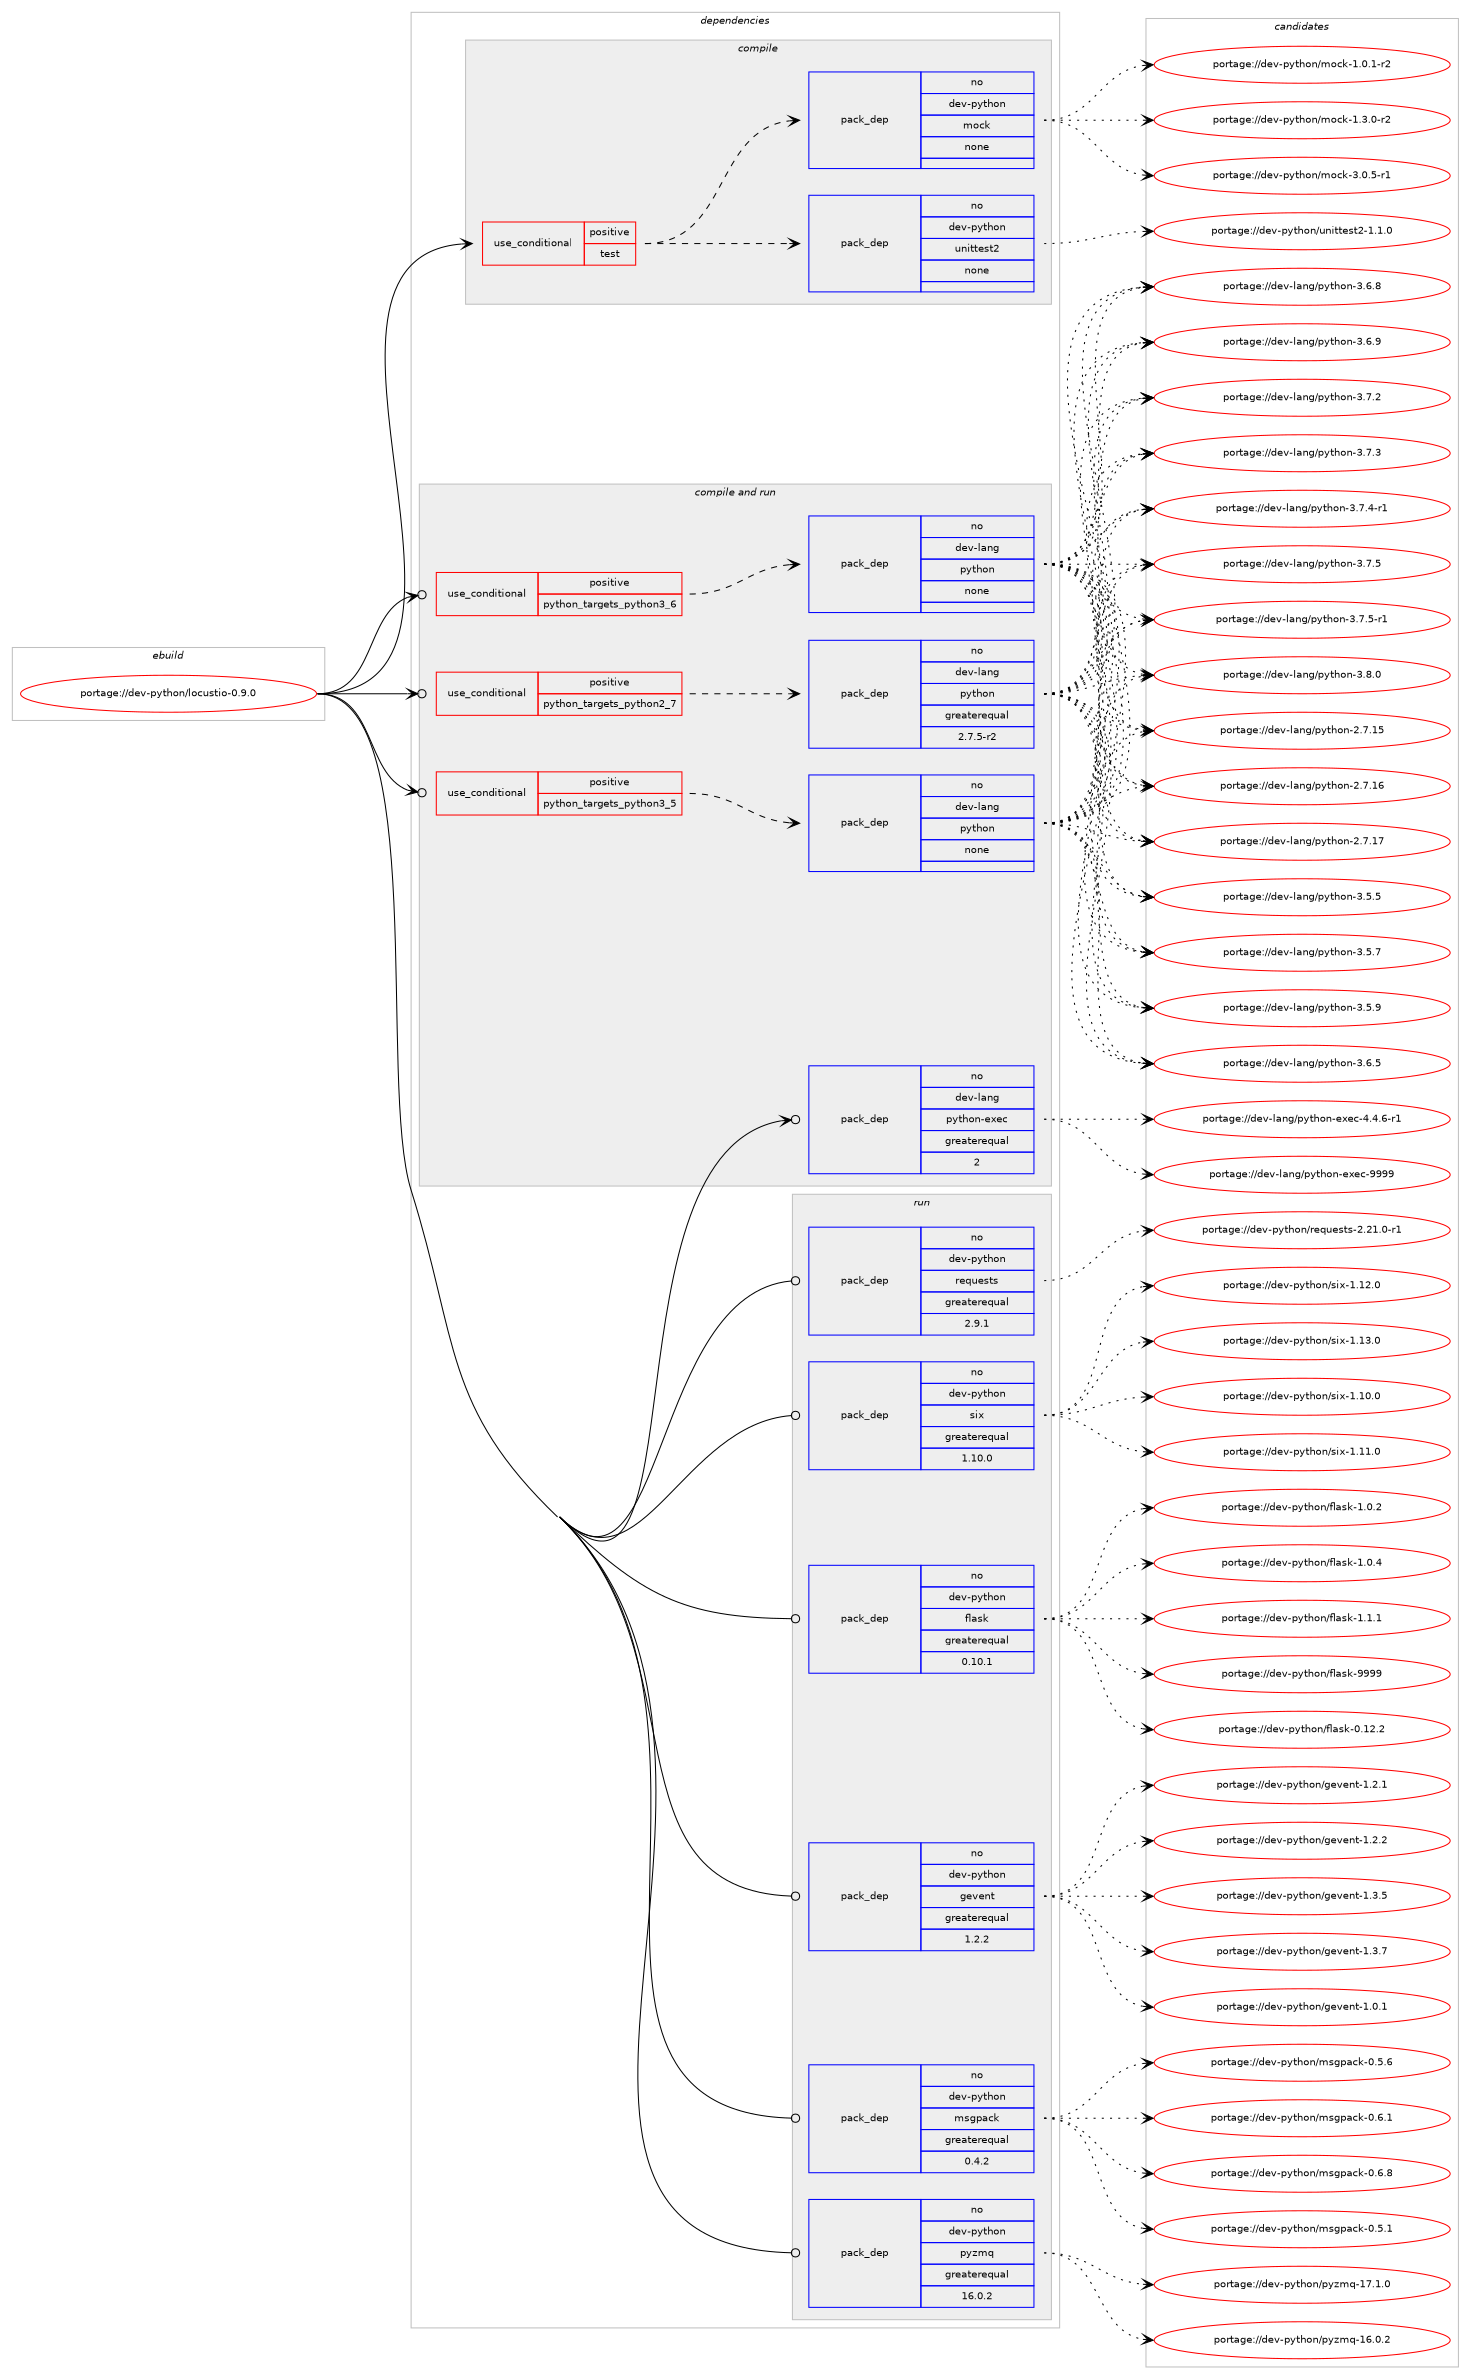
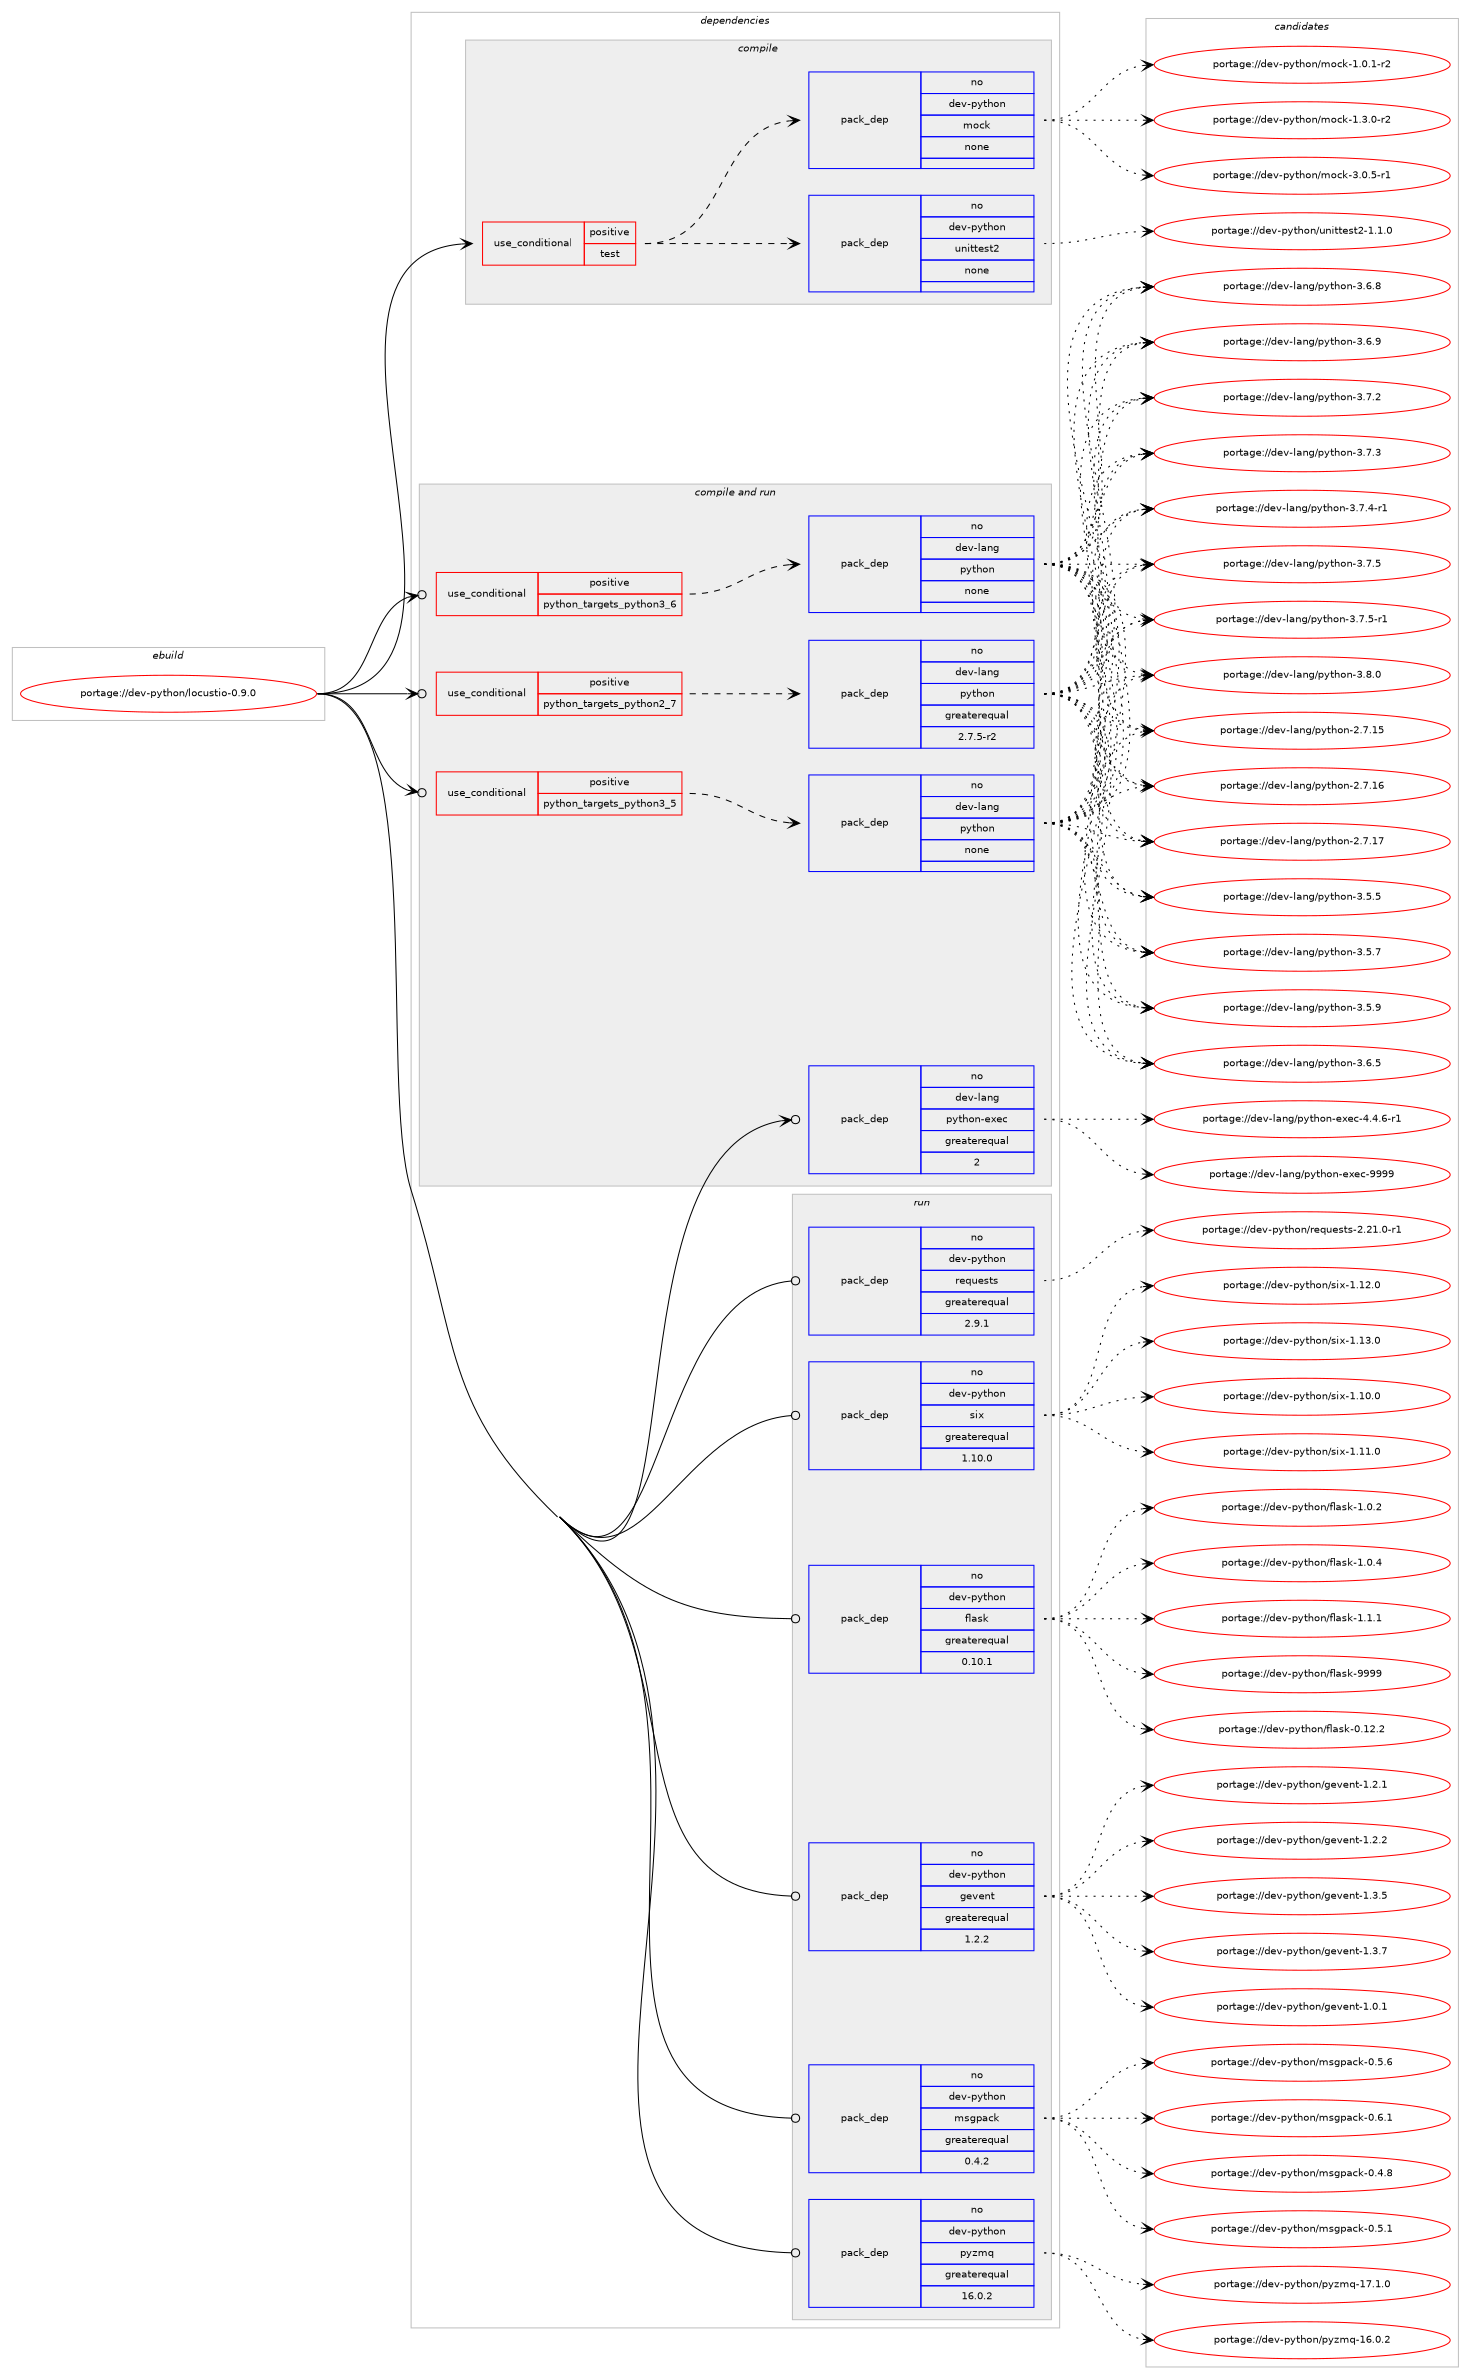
(1302, 2174) -> (1302, 2174)
